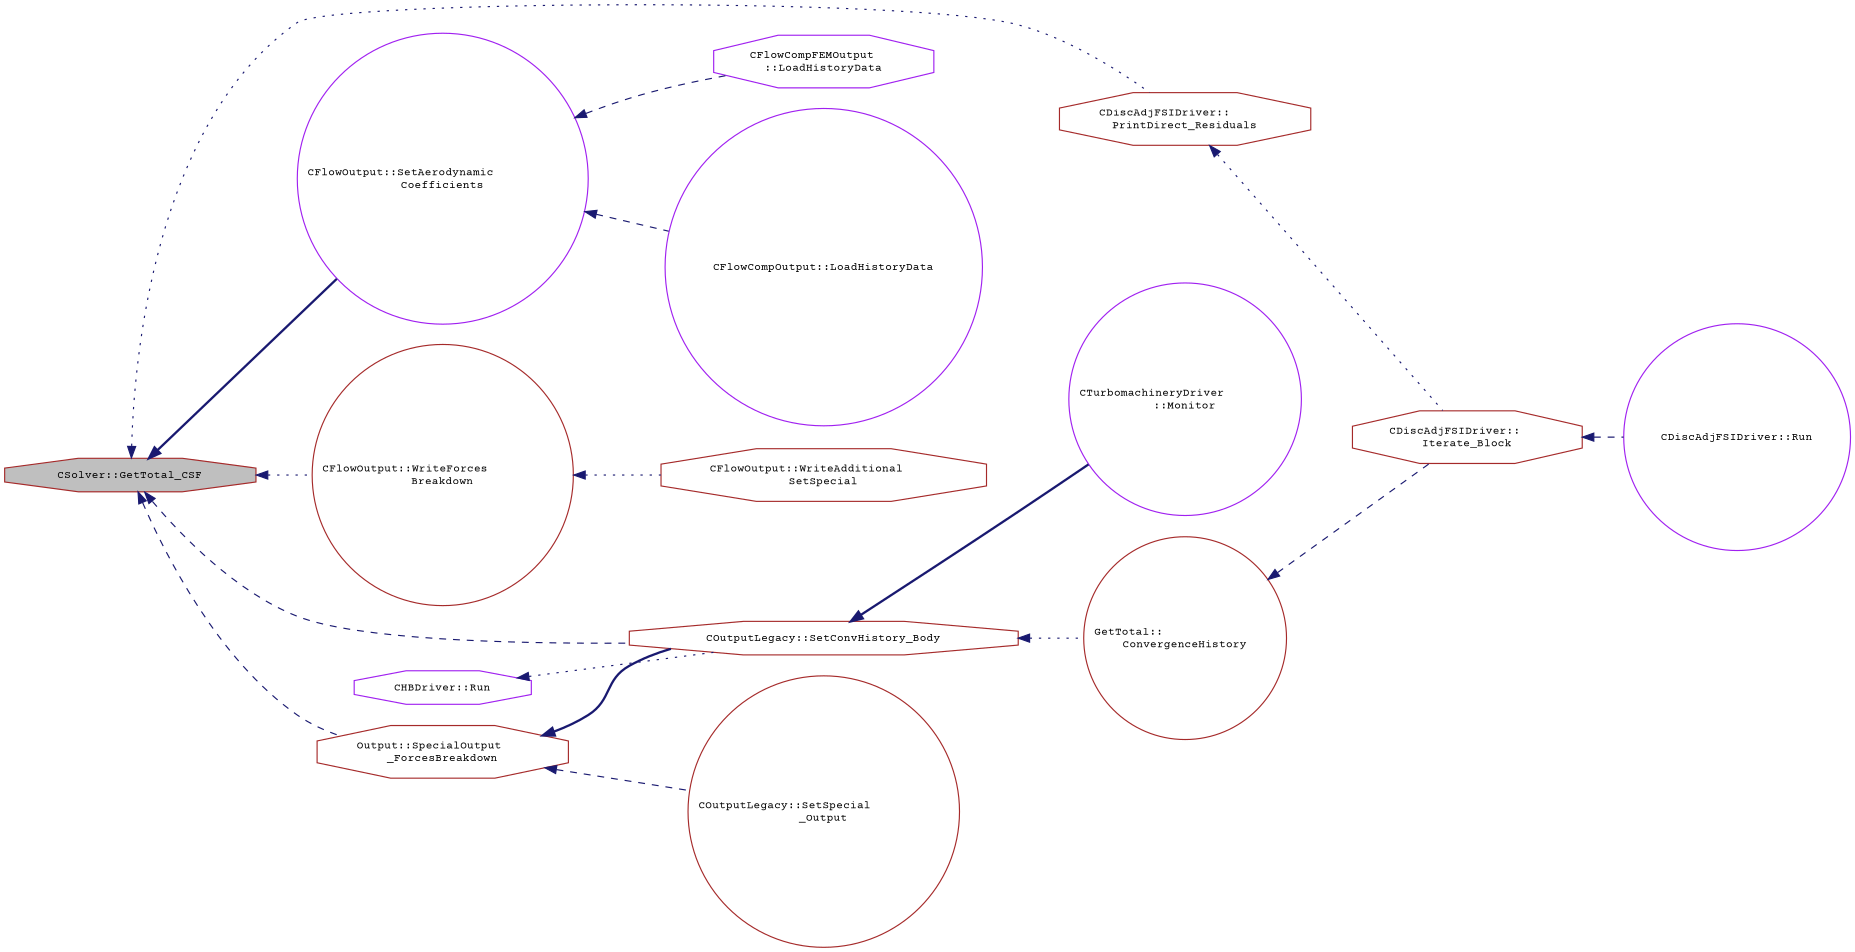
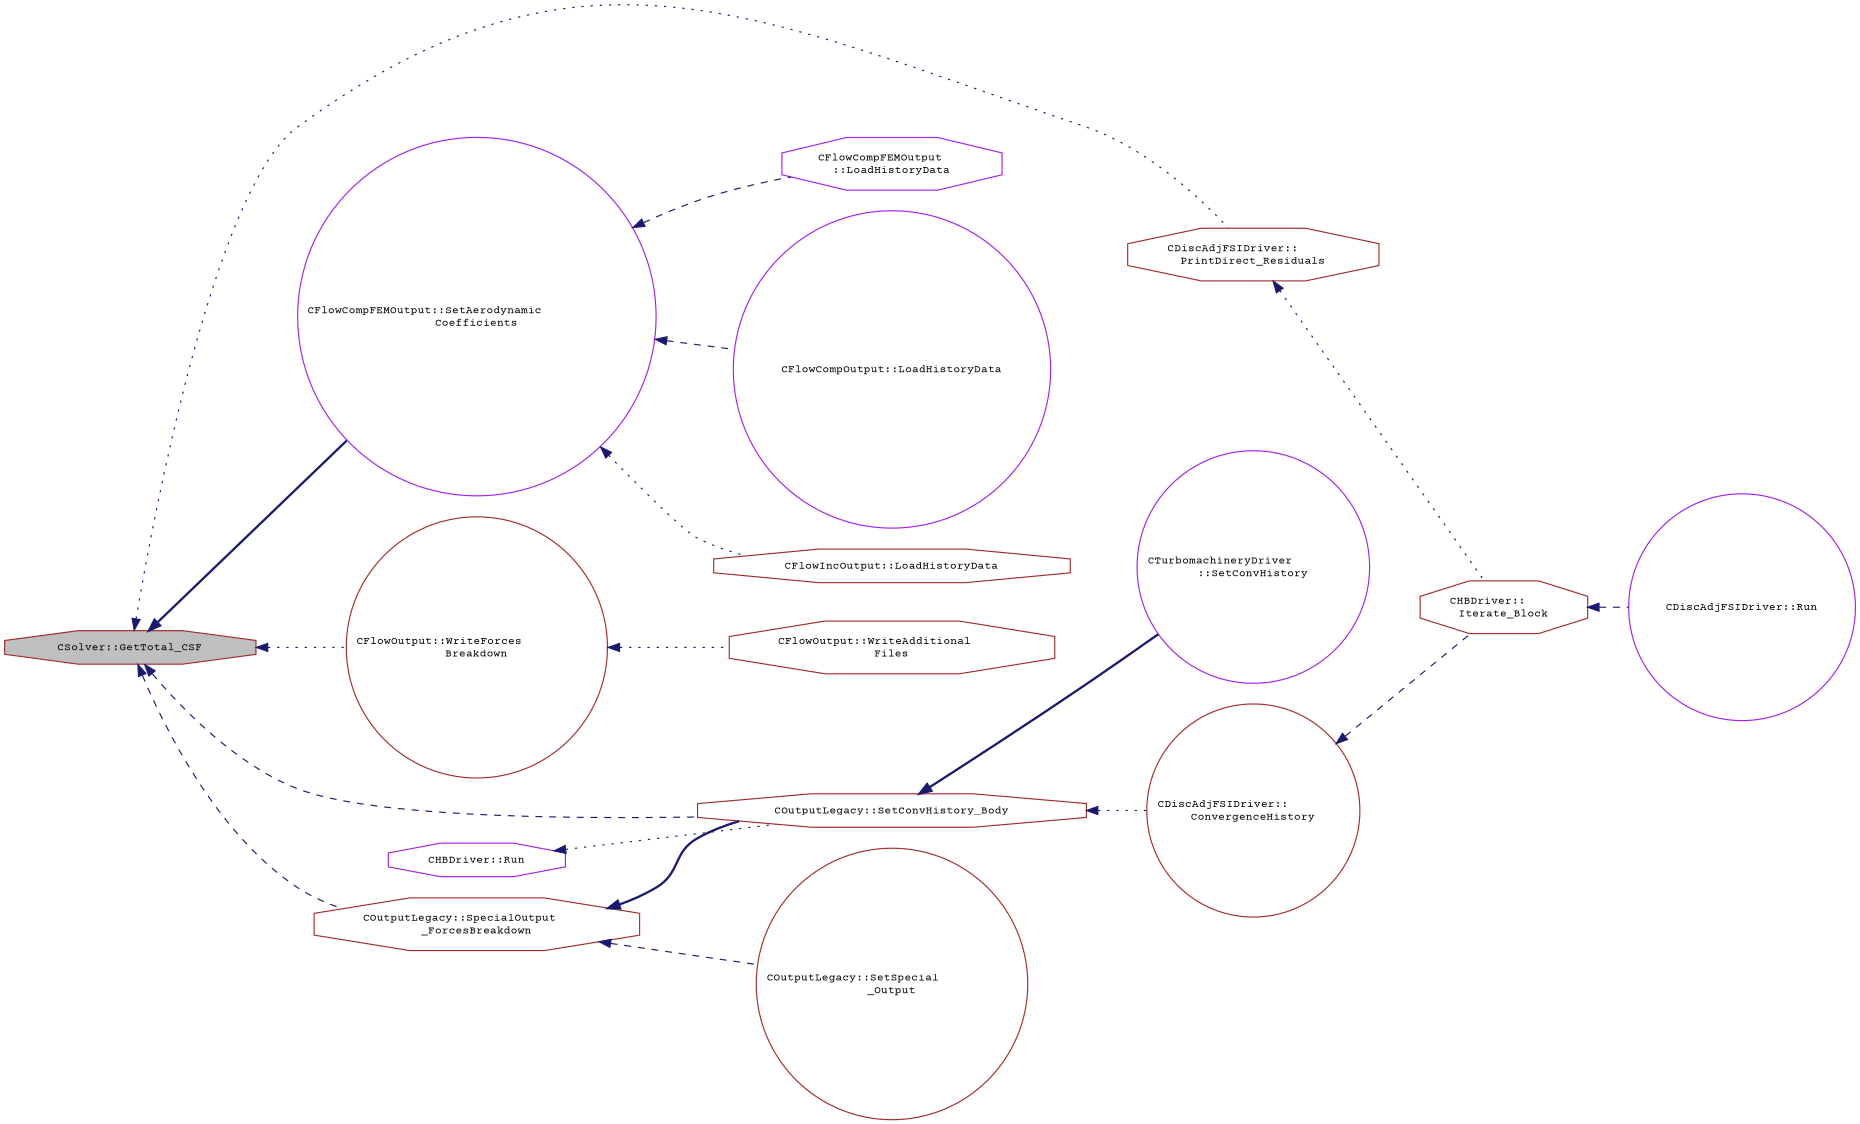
(443, 179) -> (477, 317)
(1185, 399) -> (1253, 567)
(1467, 437) -> (1504, 607)
(824, 475) -> (892, 647)
none -> (892, 566)
(1185, 638) -> (1253, 811)
(443, 752) -> (477, 924)
